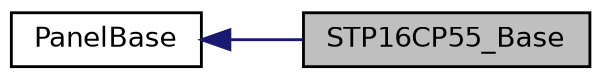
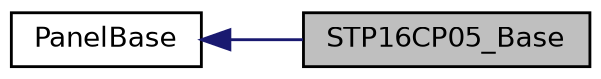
(447, 40) -> (447, 40)
